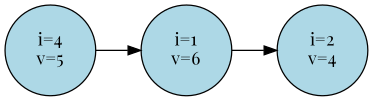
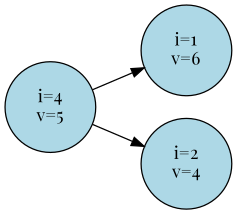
(248, 50) -> (112, 133)
